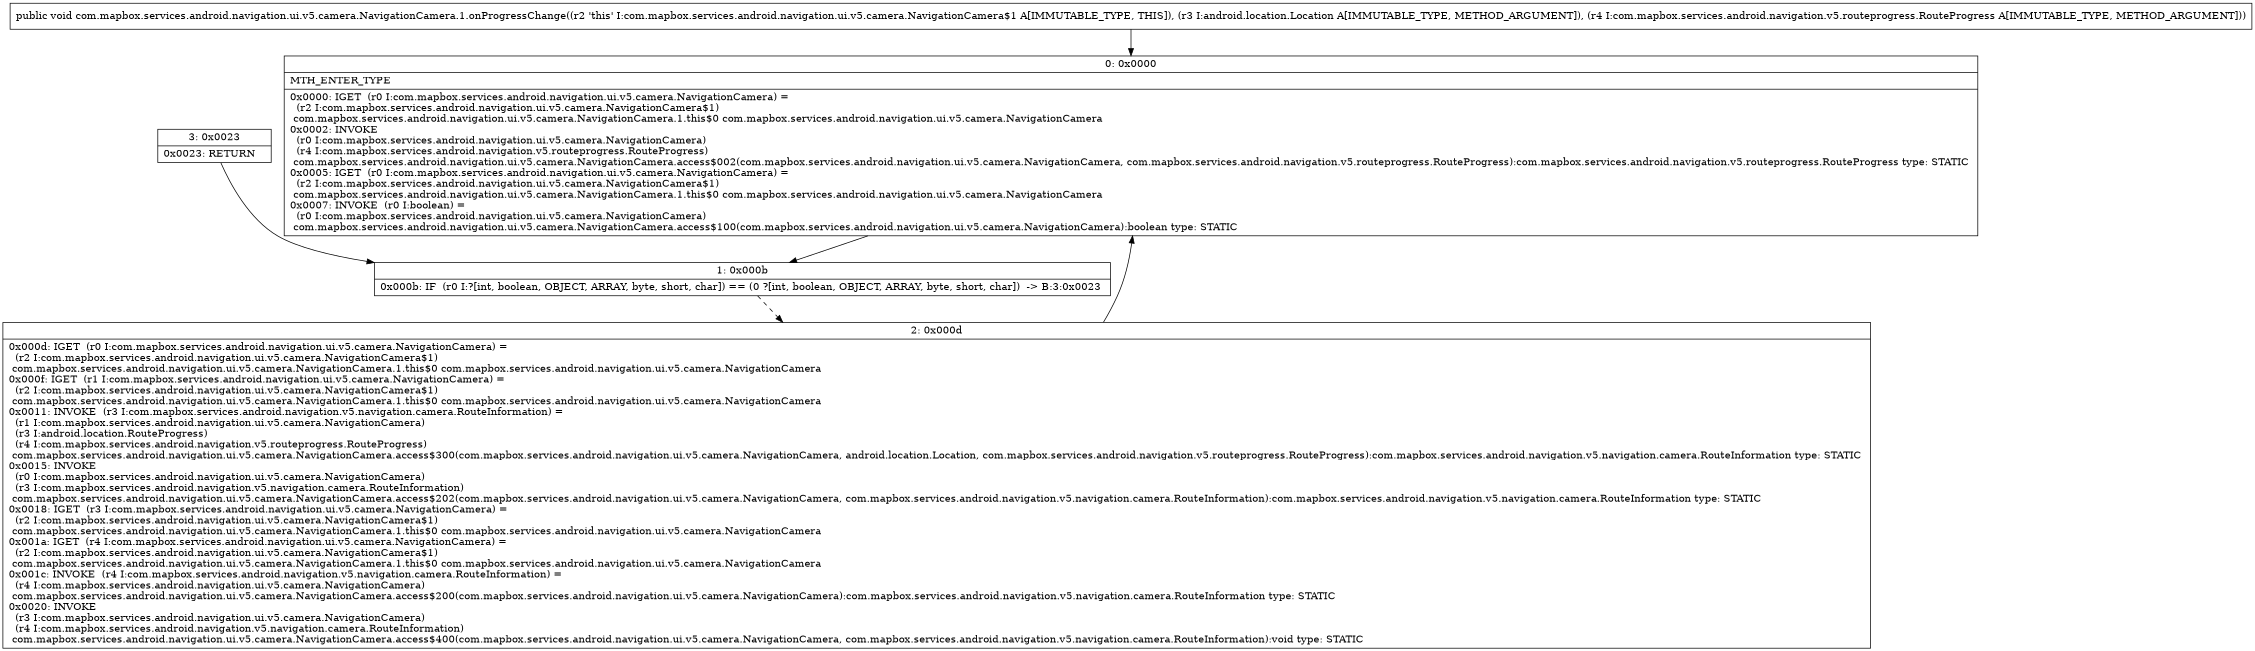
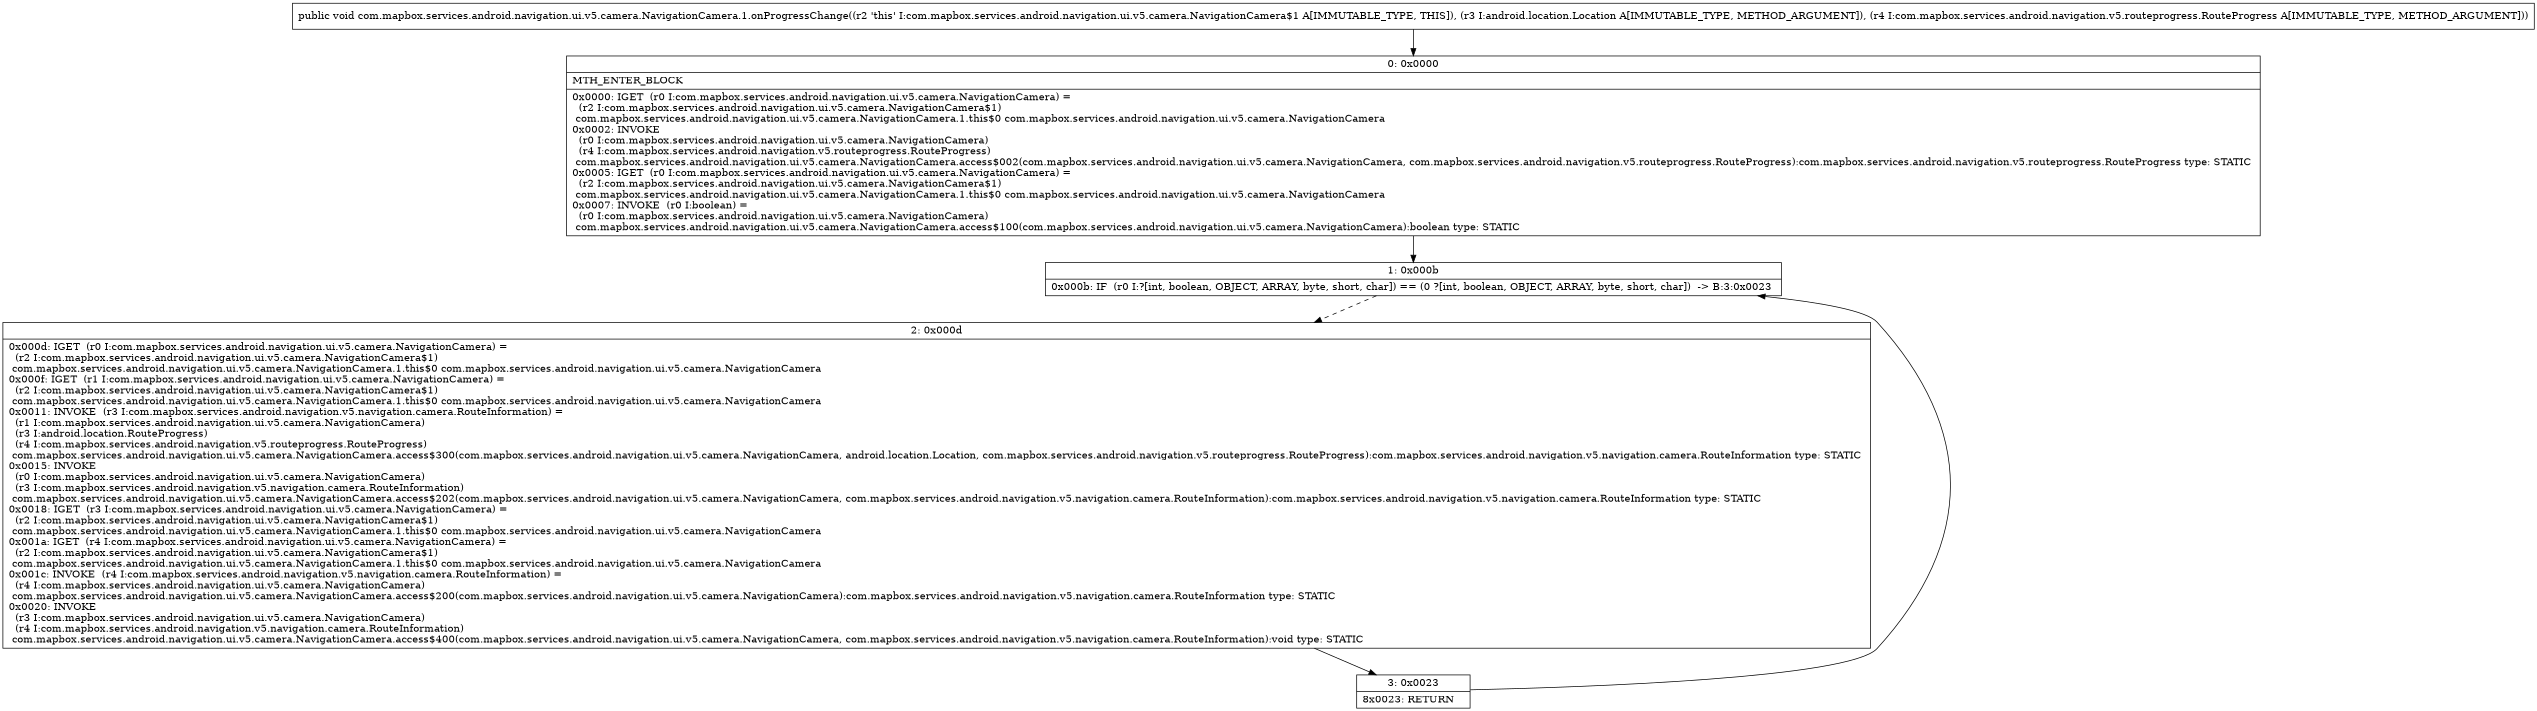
(341, 81) -> (628, 81)
(214, 154) -> (1413, 699)
(1122, 284) -> (1342, 660)
